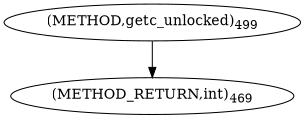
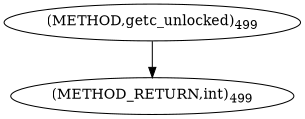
(241, 95) -> (241, 95)
